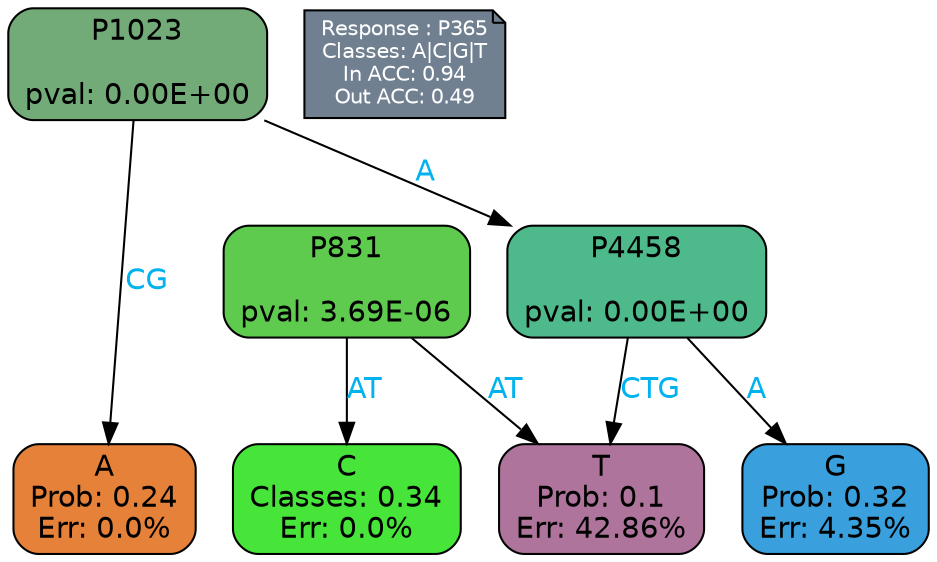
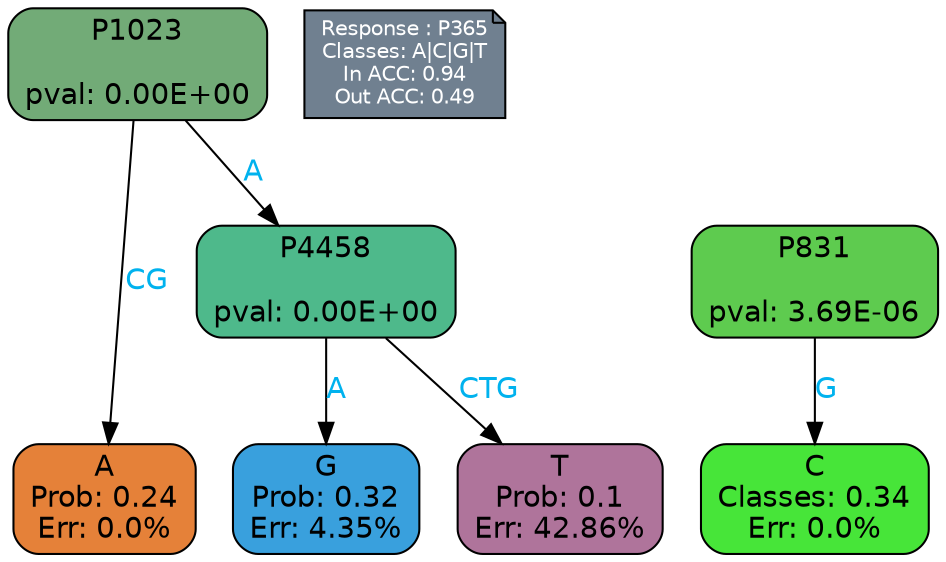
(466, 384) -> none
(364, 390) -> (826, 390)
